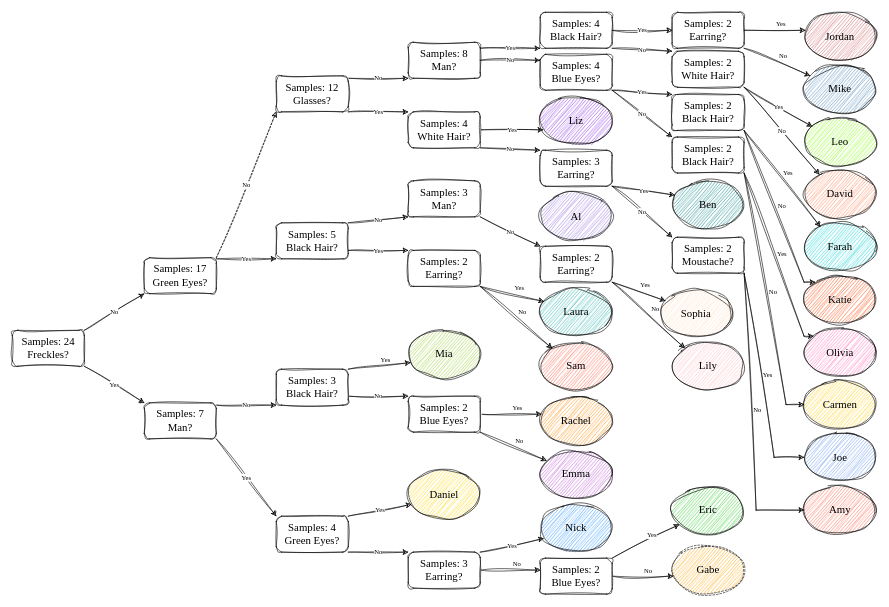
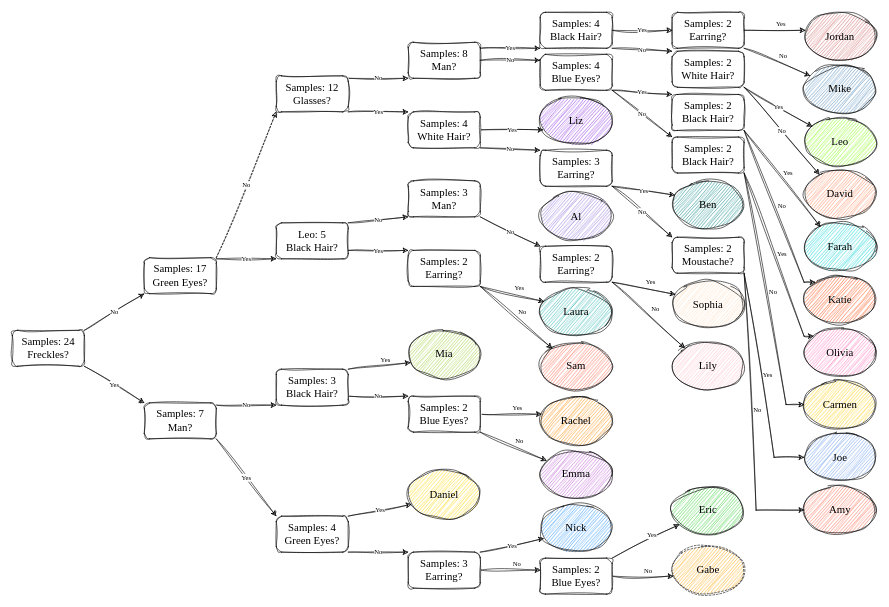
(312, 241) -> (312, 241)
(696, 314) -> (708, 305)
